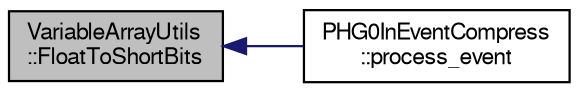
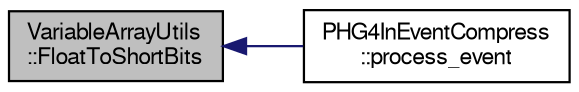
(437, 46) -> (437, 46)
